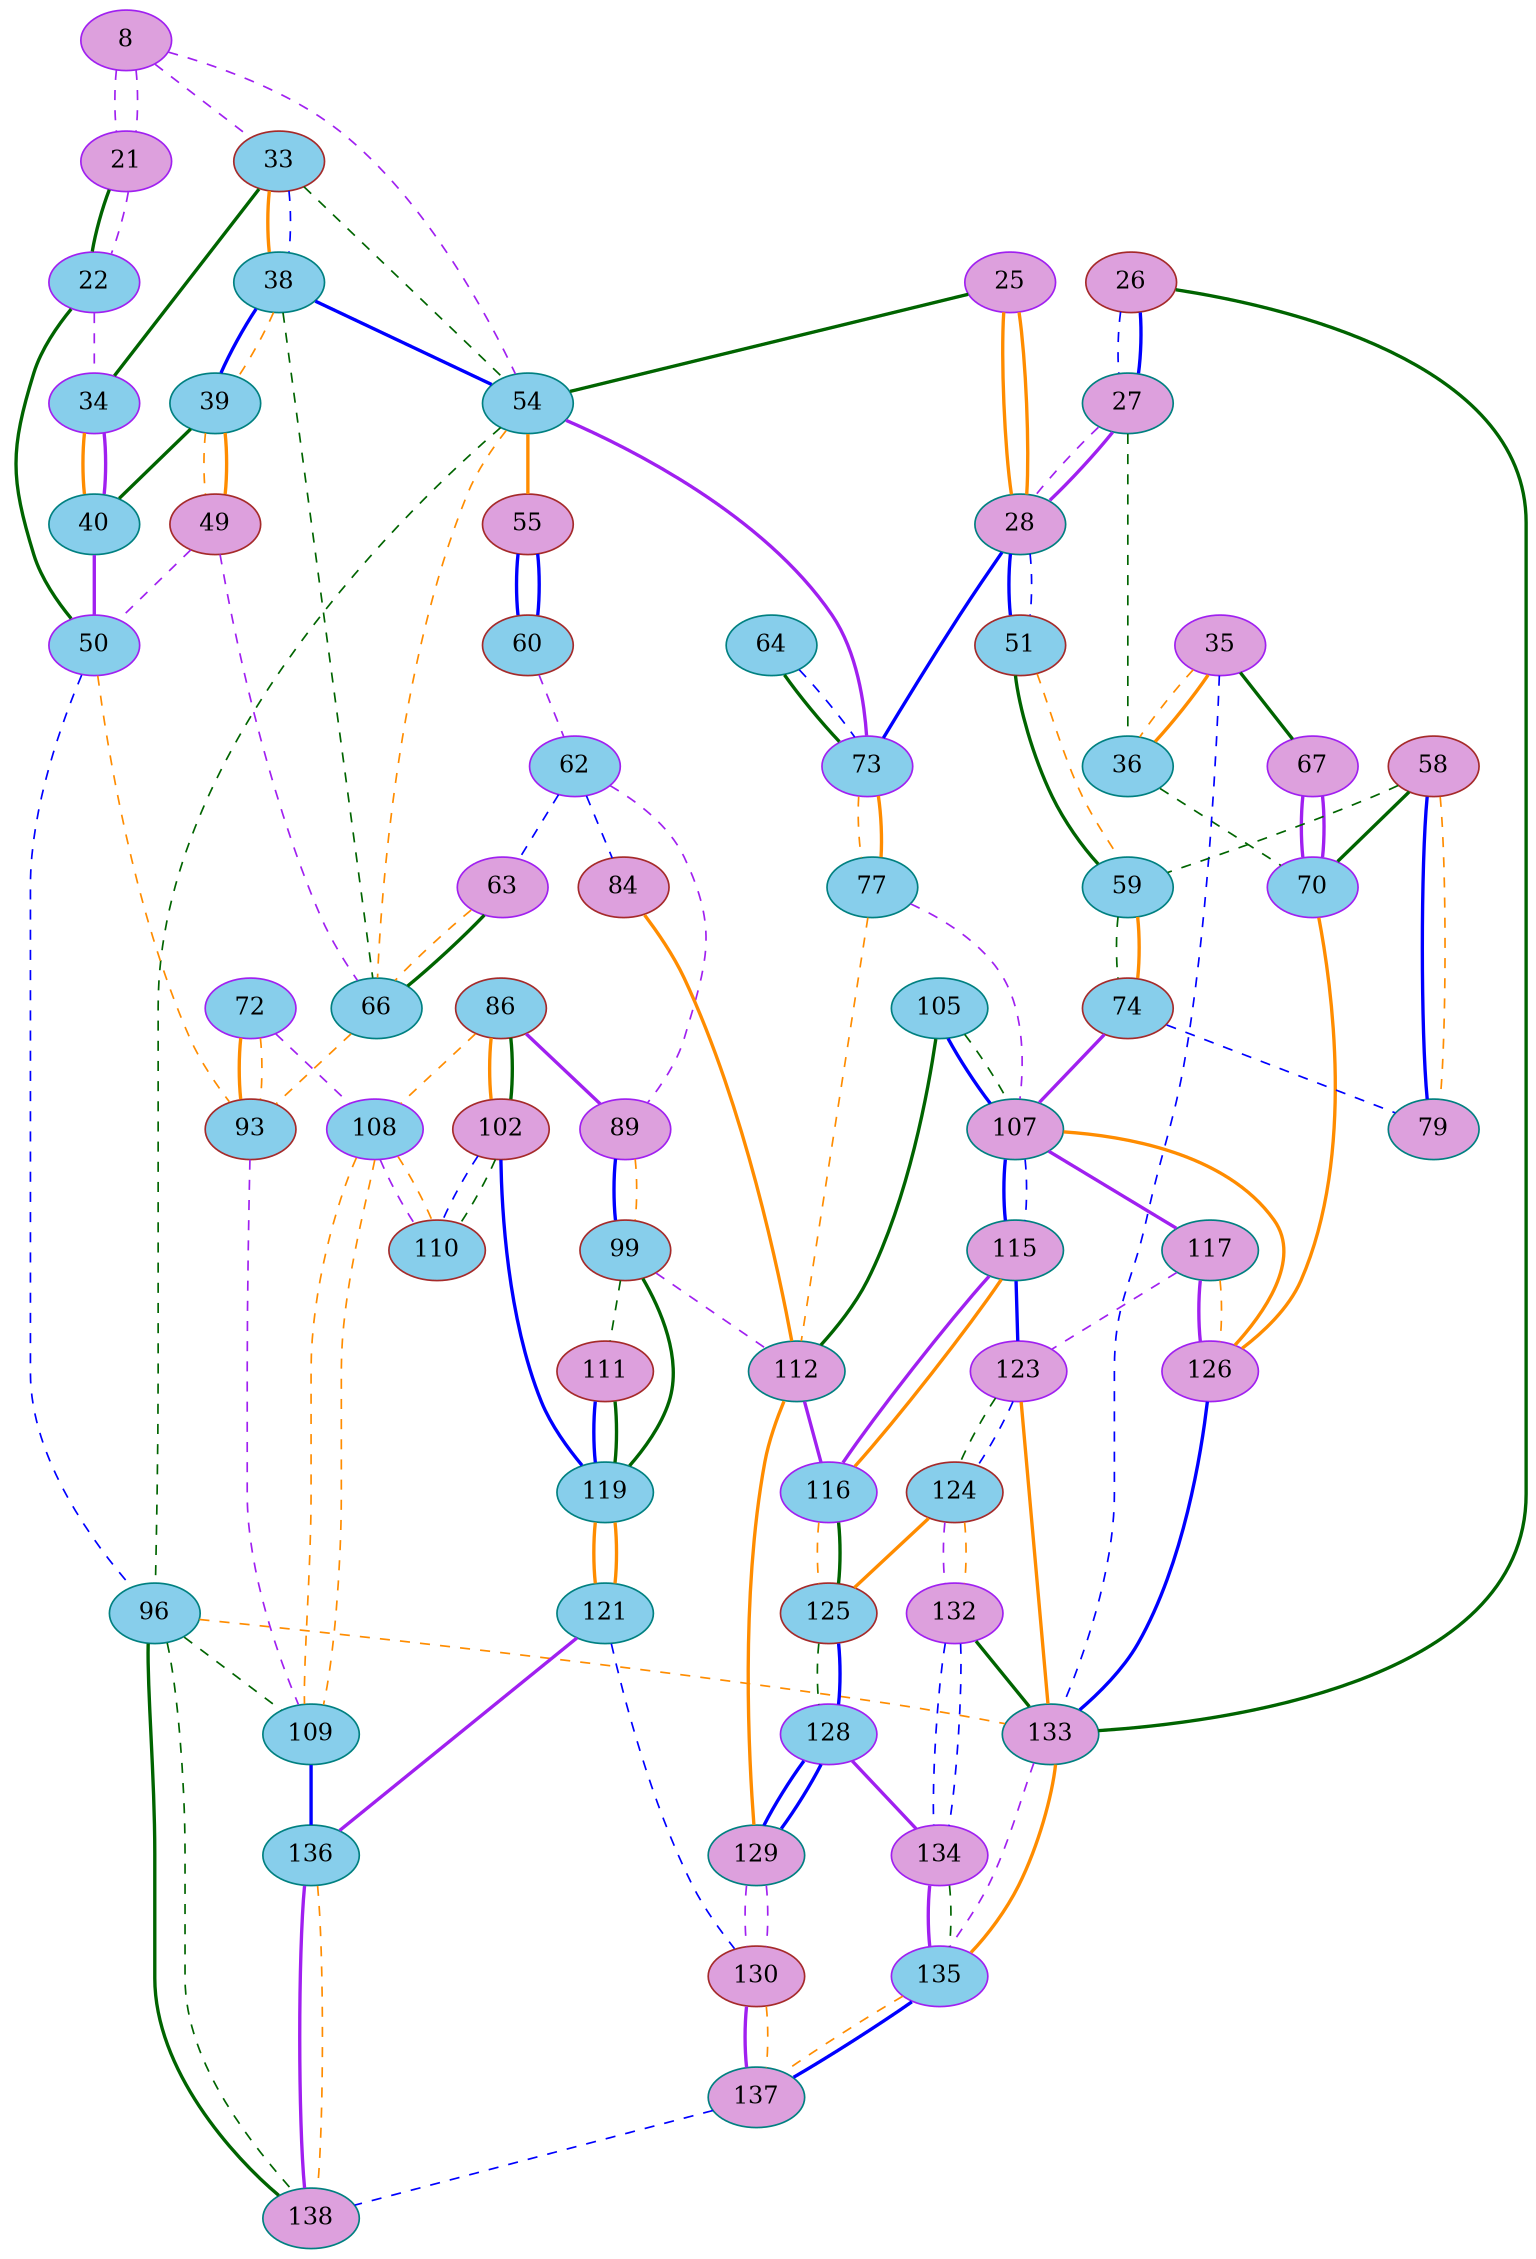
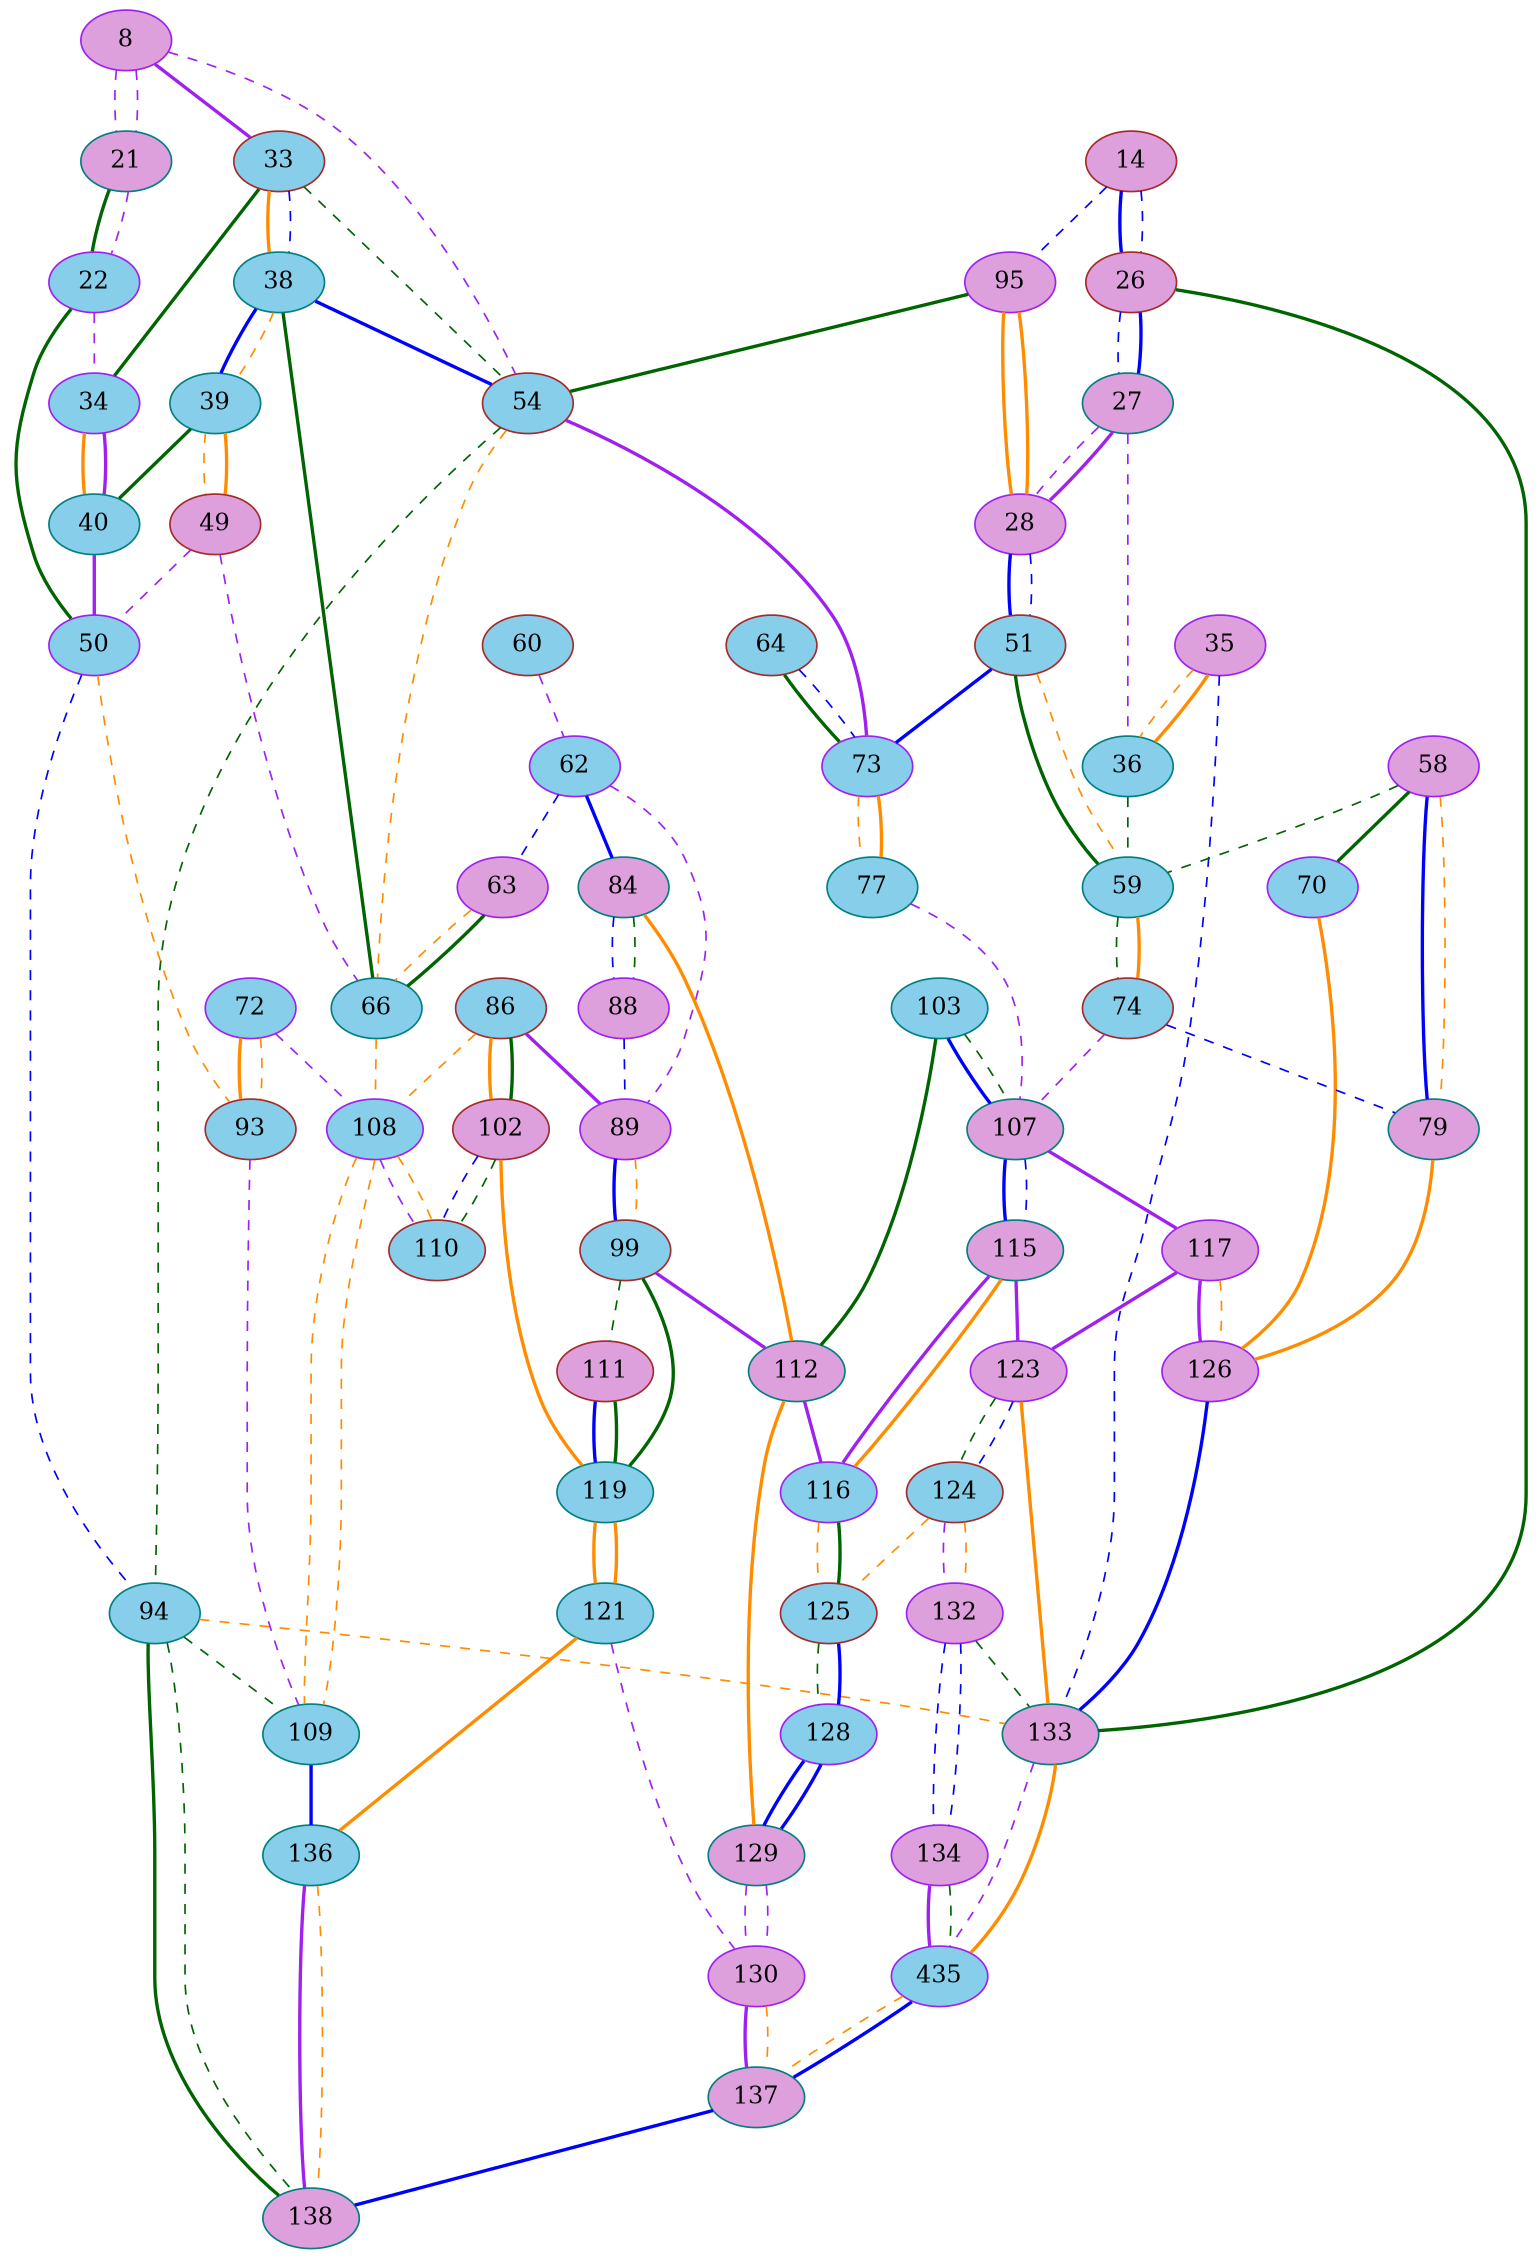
(203, 101) -> (203, 101)
(126, 161) -> (126, 161)
none -> (1131, 161)
(1010, 282) -> (1010, 282)
(528, 403) -> (528, 403)
(528, 524) -> none
(1020, 524) -> (1020, 524)
(1128, 585) -> (1128, 585)
(941, 644) -> (944, 706)
(328, 645) -> (328, 645)
(772, 645) -> (772, 645)
(1313, 766) -> none
(1434, 766) -> (1434, 766)
(599, 827) -> (599, 827)
(1223, 829) -> (1128, 827)
(624, 887) -> (624, 887)
none -> (624, 1008)
(940, 1008) -> (940, 1008)
(321, 1062) -> (376, 1069)
(1072, 1068) -> (1072, 1068)
(835, 1129) -> none
(1241, 1187) -> (1382, 1293)
(1210, 1250) -> (1210, 1250)
(711, 1311) -> (711, 1311)
(1017, 1311) -> (1017, 1311)
(1108, 1315) -> (1108, 1315)
(518, 1320) -> (518, 1320)
(891, 1553) -> (891, 1553)
(155, 1613) -> (155, 1613)
(1003, 1674) -> (1003, 1674)
(458, 1734) -> (458, 1734)
(884, 1795) -> none
(658, 1803) -> (658, 1803)
(756, 1976) -> (756, 1976)
(940, 1976) -> (940, 1976)
(534, 2158) -> (534, 2158)
